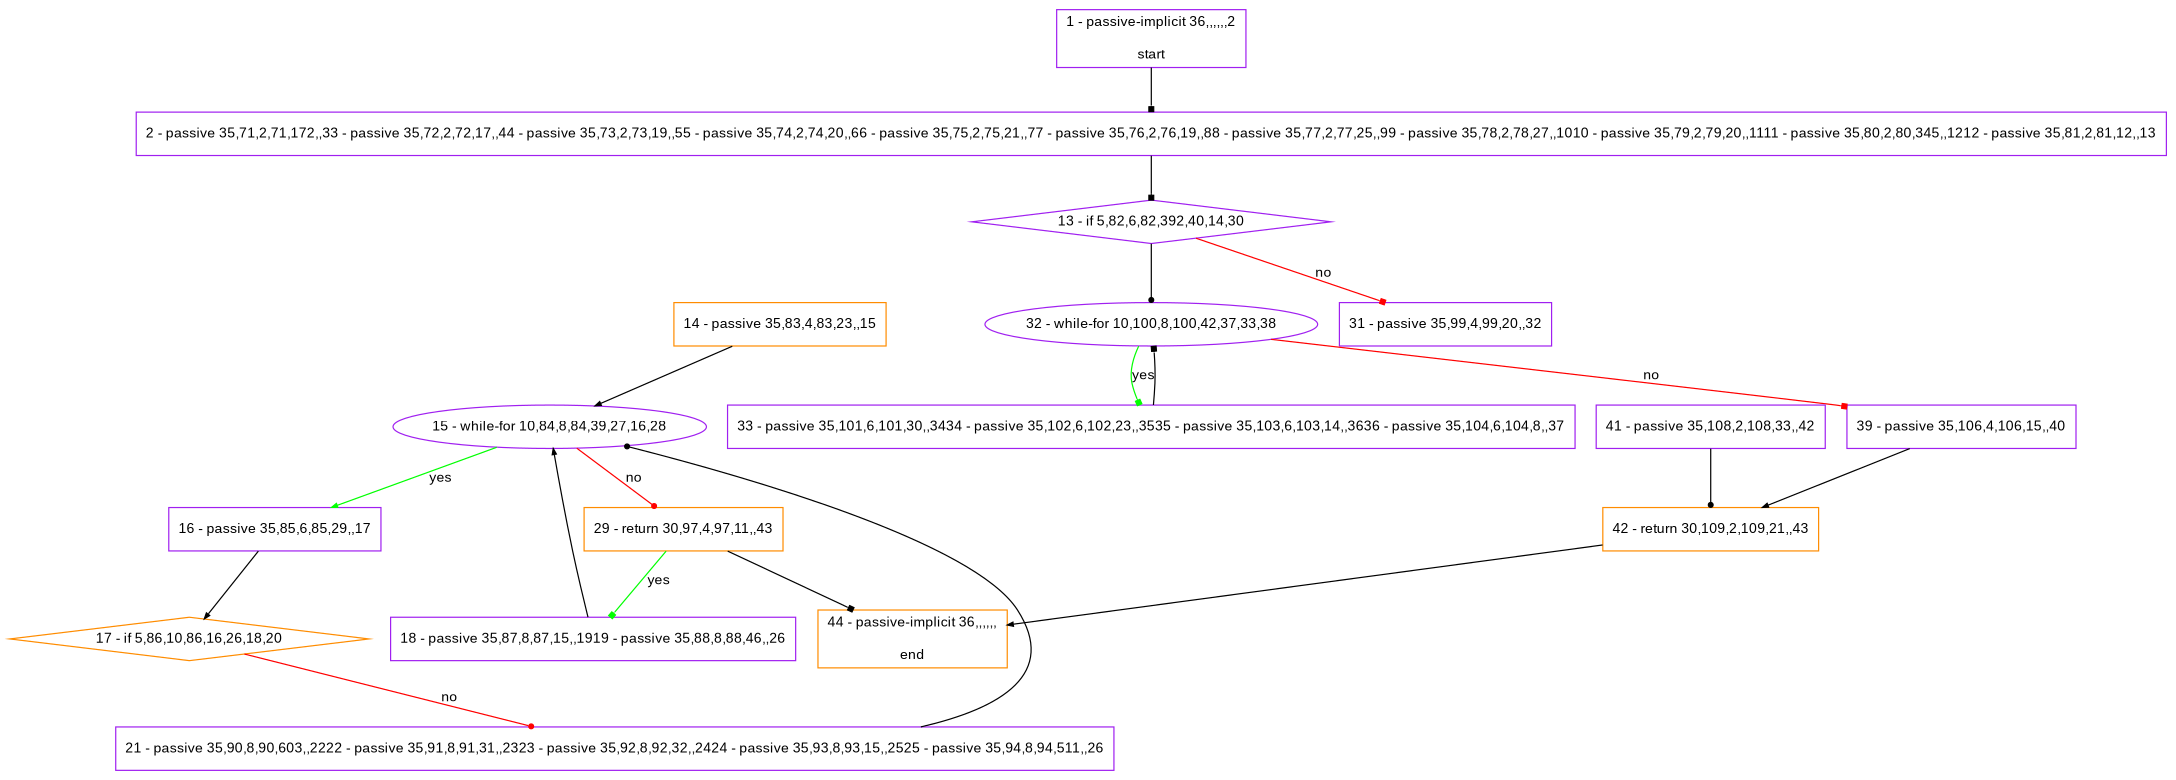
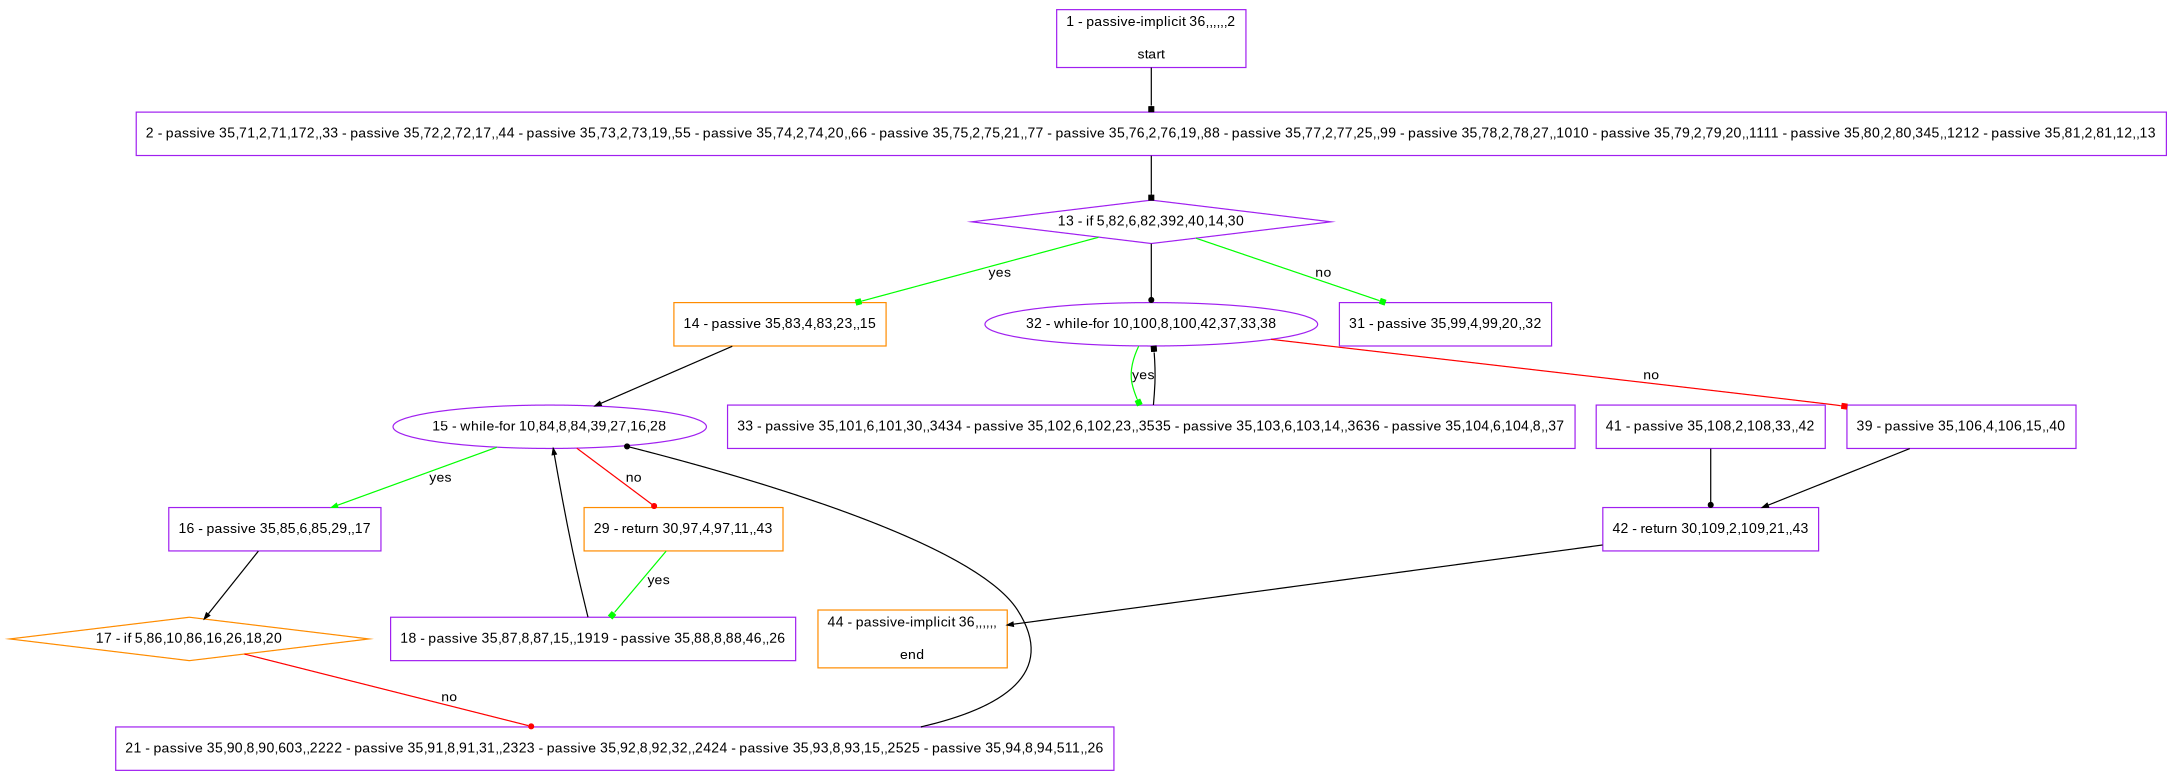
none -> (980, 269)
(1287, 269) -> (1287, 269)
(1711, 529) -> (1711, 529)
(788, 579) -> none
